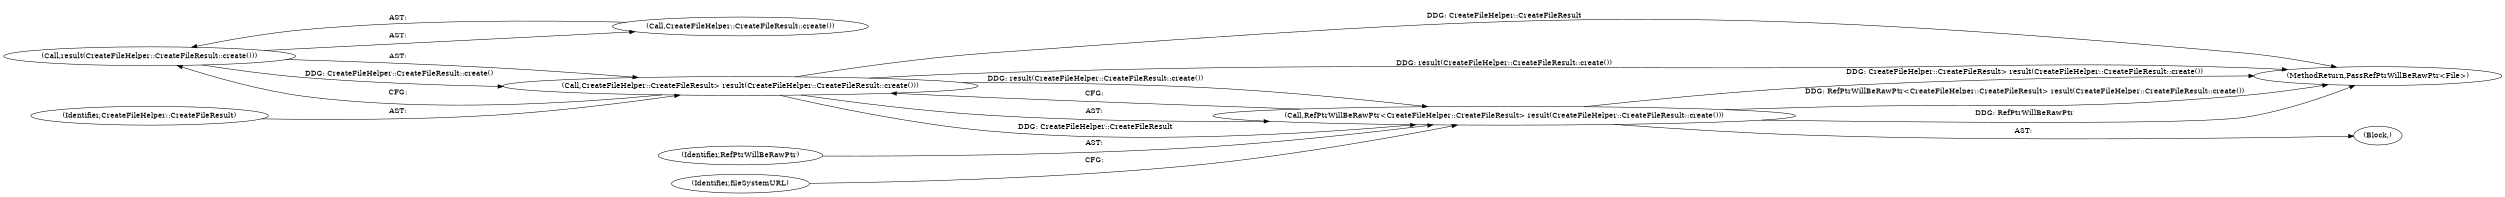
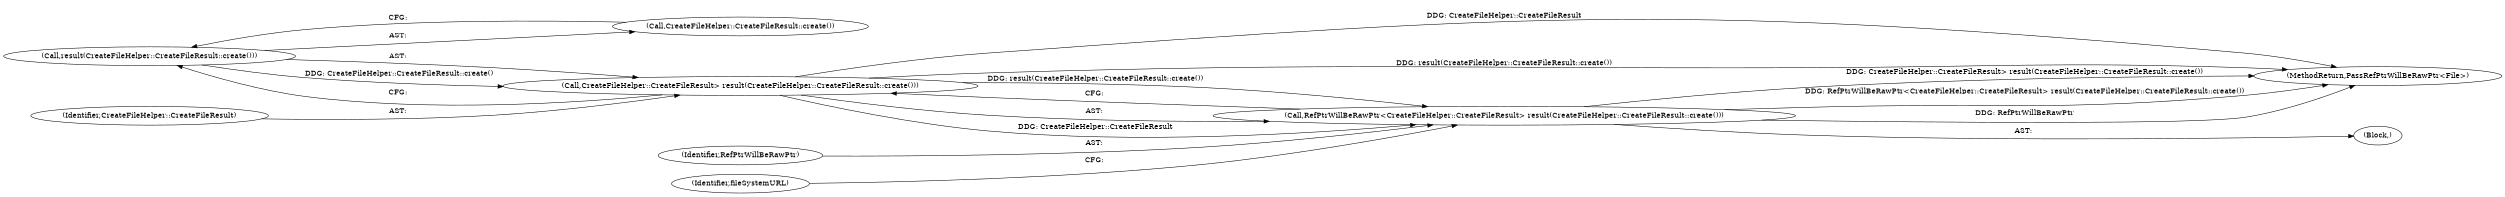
(399, 18) -> (399, 18)
